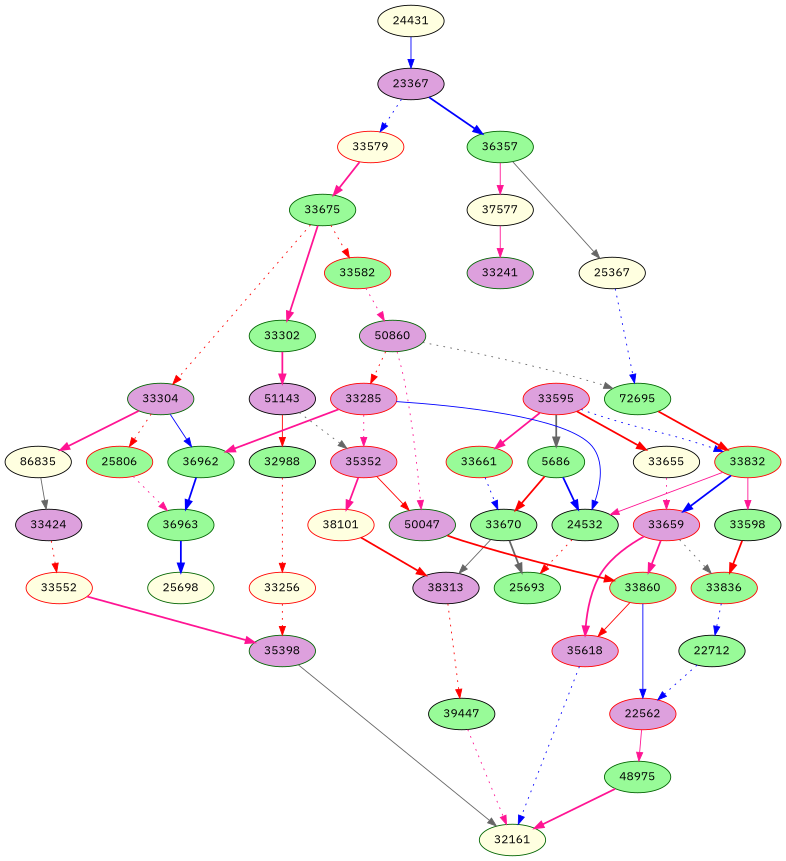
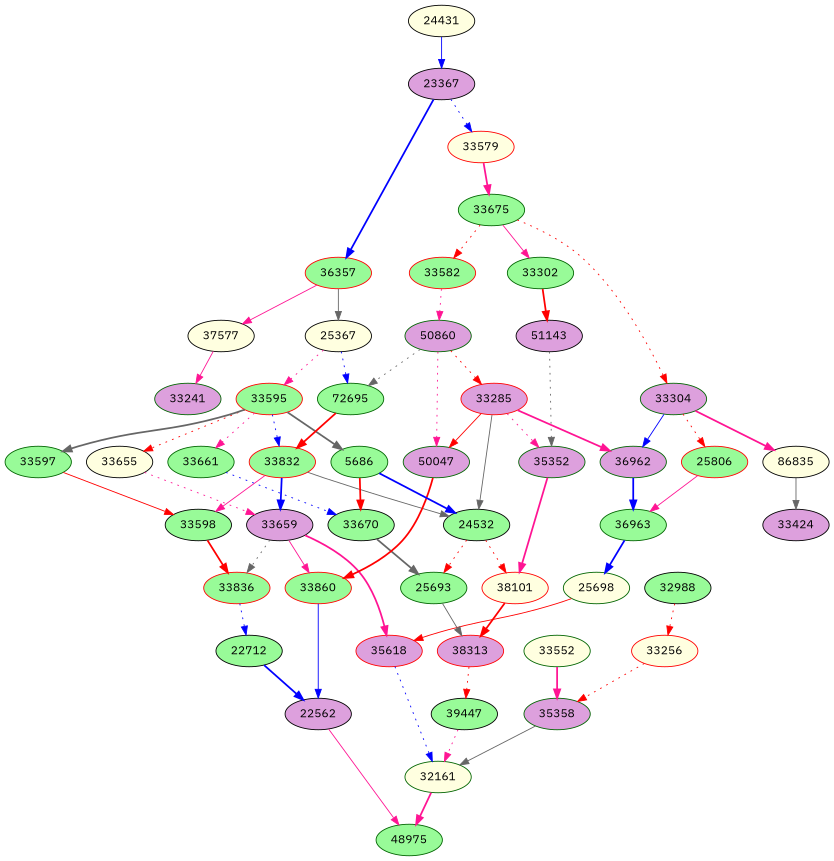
(500, 147) -> (338, 273)
(304, 269) -> (513, 238)
(282, 363) -> (544, 300)
none -> (307, 365)
(556, 399) -> (269, 399)
(519, 417) -> (486, 458)
(282, 425) -> none
(521, 428) -> (238, 428)
(608, 428) -> (198, 429)
none -> (38, 462)
(201, 462) -> (633, 462)
(364, 462) -> (552, 462)
(479, 462) -> (201, 462)
(147, 490) -> (678, 491)
(390, 490) -> (468, 427)
(673, 491) -> (374, 494)
(666, 525) -> (280, 525)
(53, 552) -> none
(656, 552) -> (297, 553)
(478, 553) -> (450, 616)
none -> (494, 553)
(59, 588) -> (557, 651)
(446, 588) -> (470, 651)
(617, 616) -> (501, 618)
(282, 651) -> (557, 714)
(681, 680) -> (280, 680)
(643, 714) -> (318, 714)
(579, 807) -> (426, 804)
